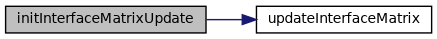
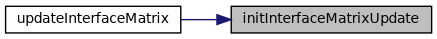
(224, 20) -> (199, 20)
